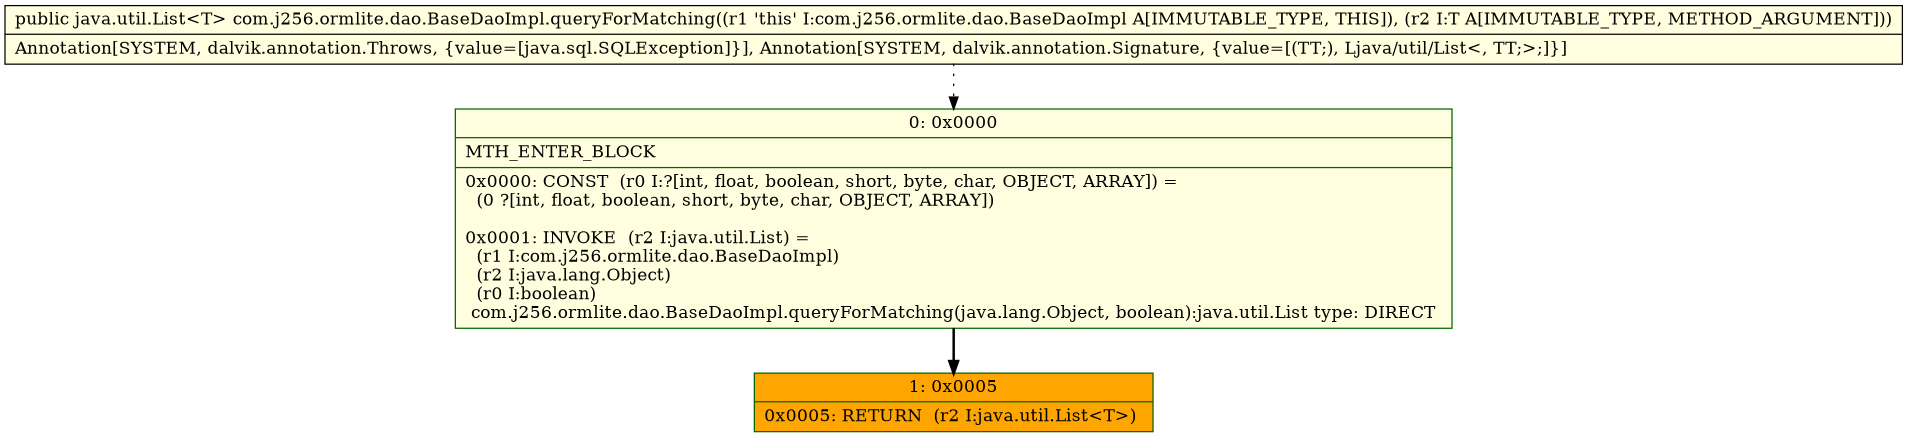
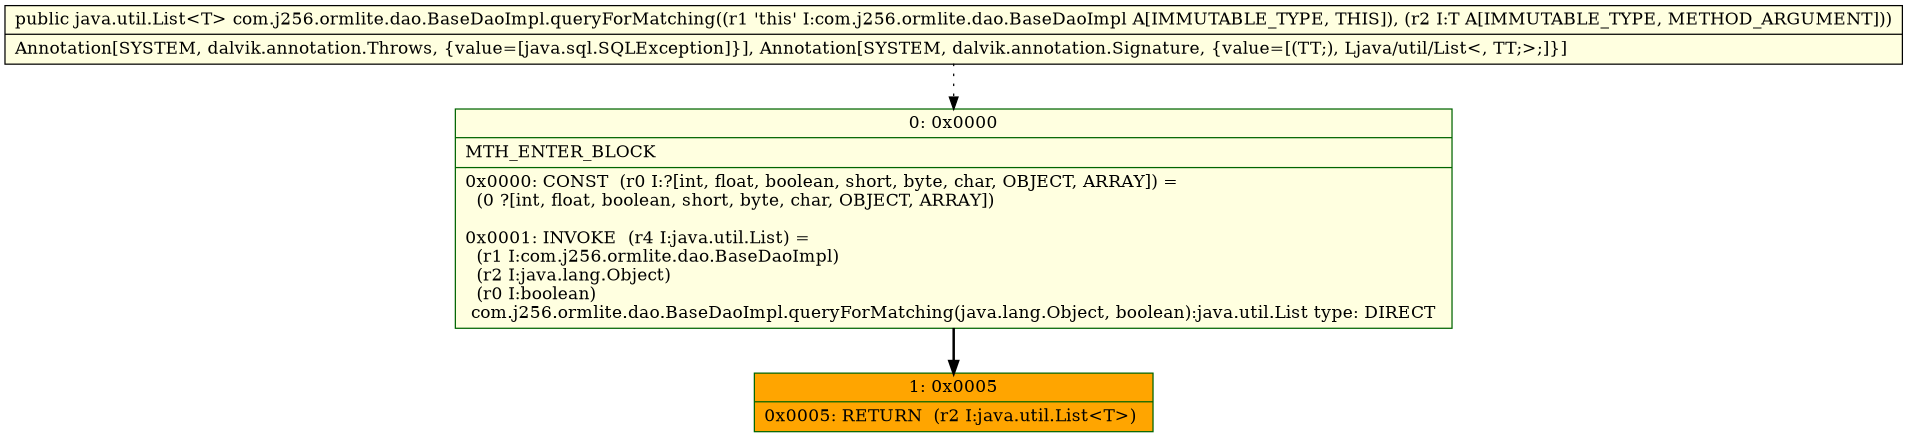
(641, 238) -> (641, 238)
